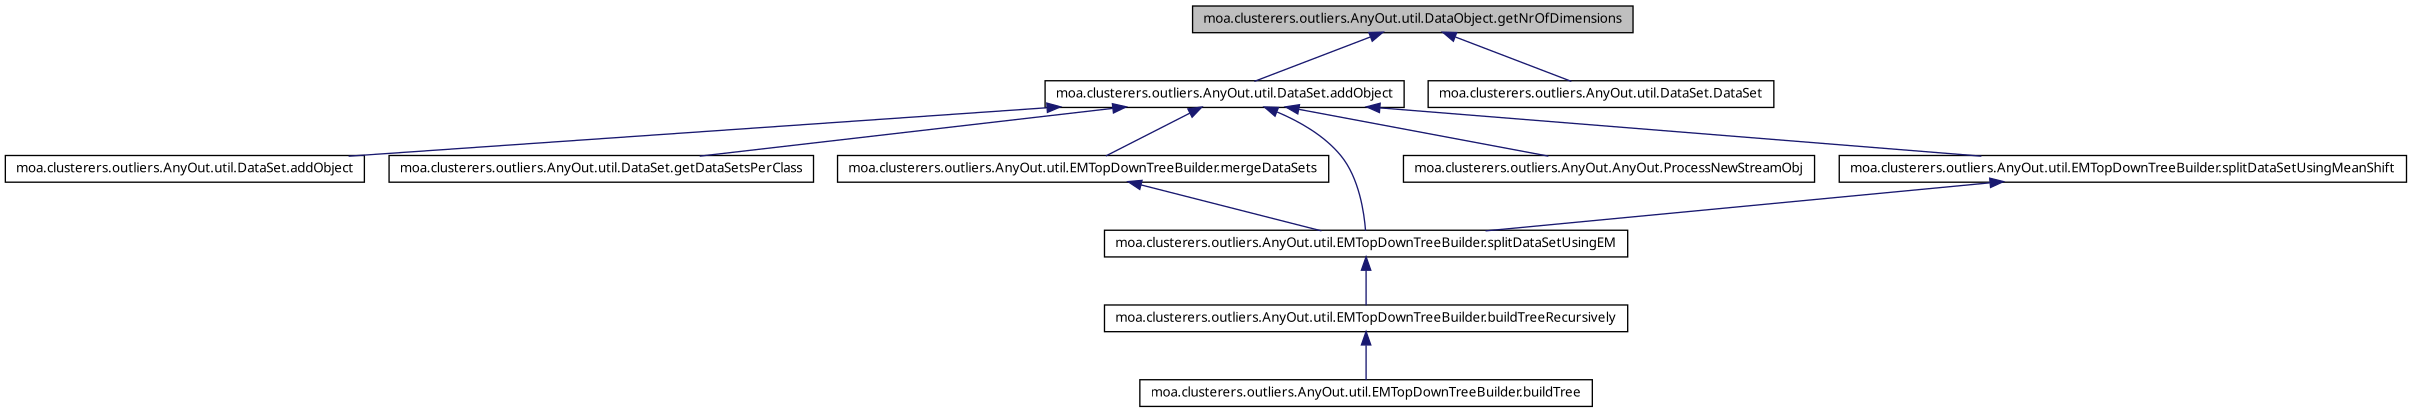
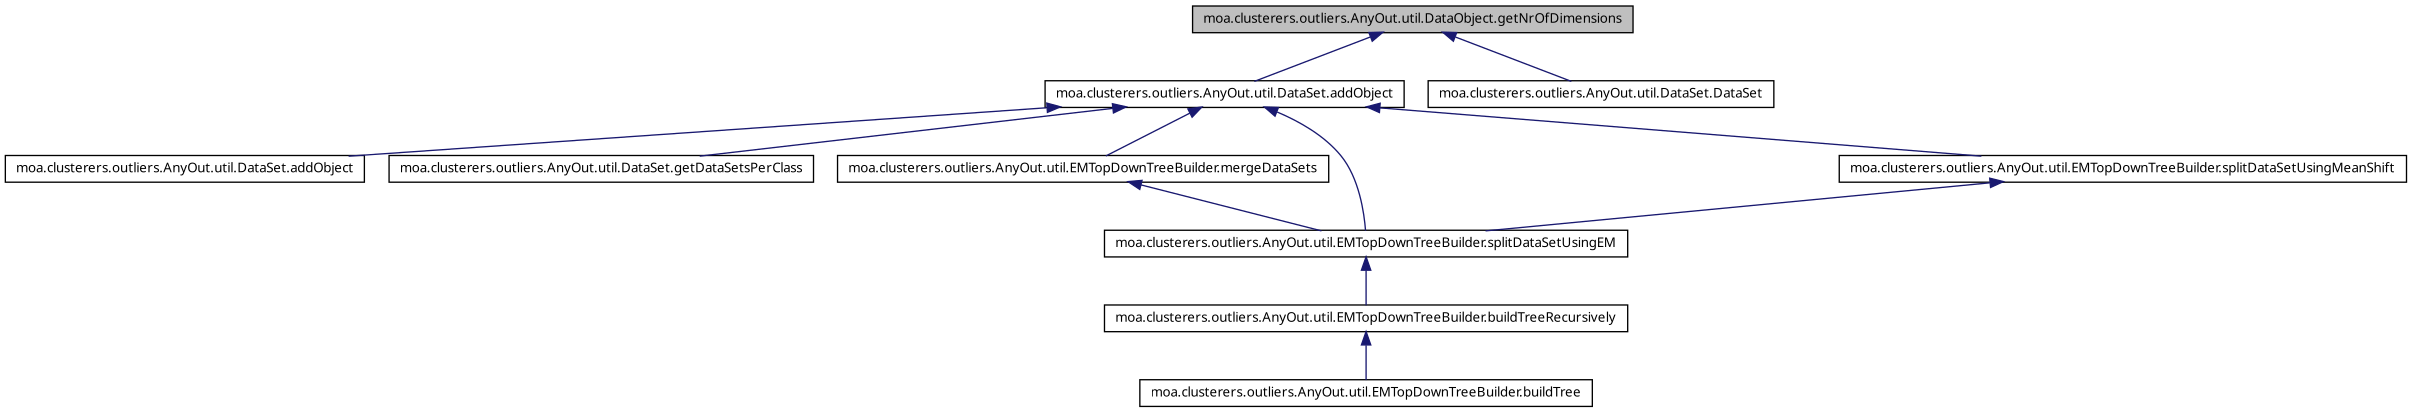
(1609, 169) -> none
